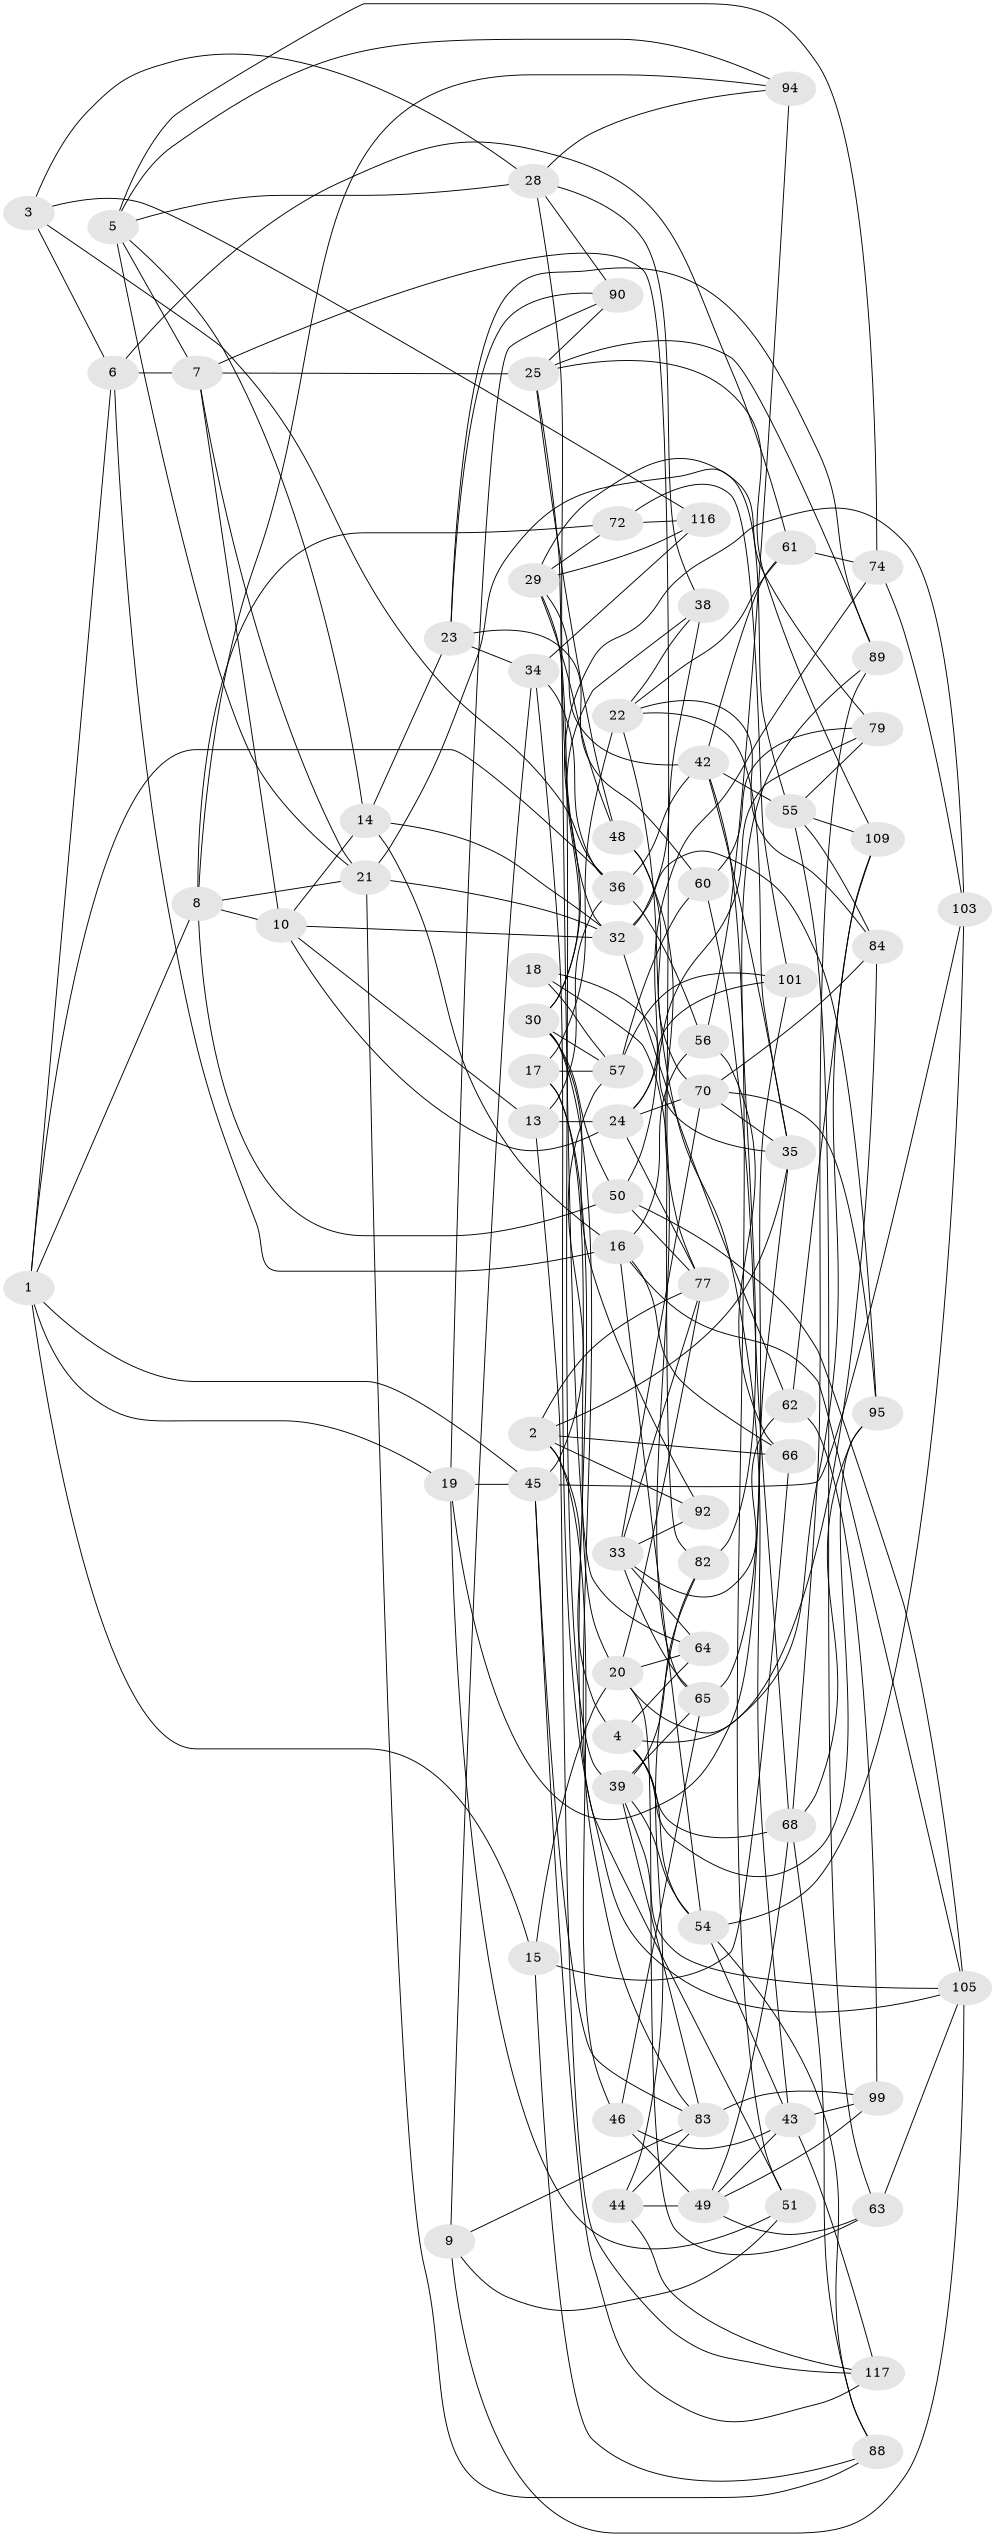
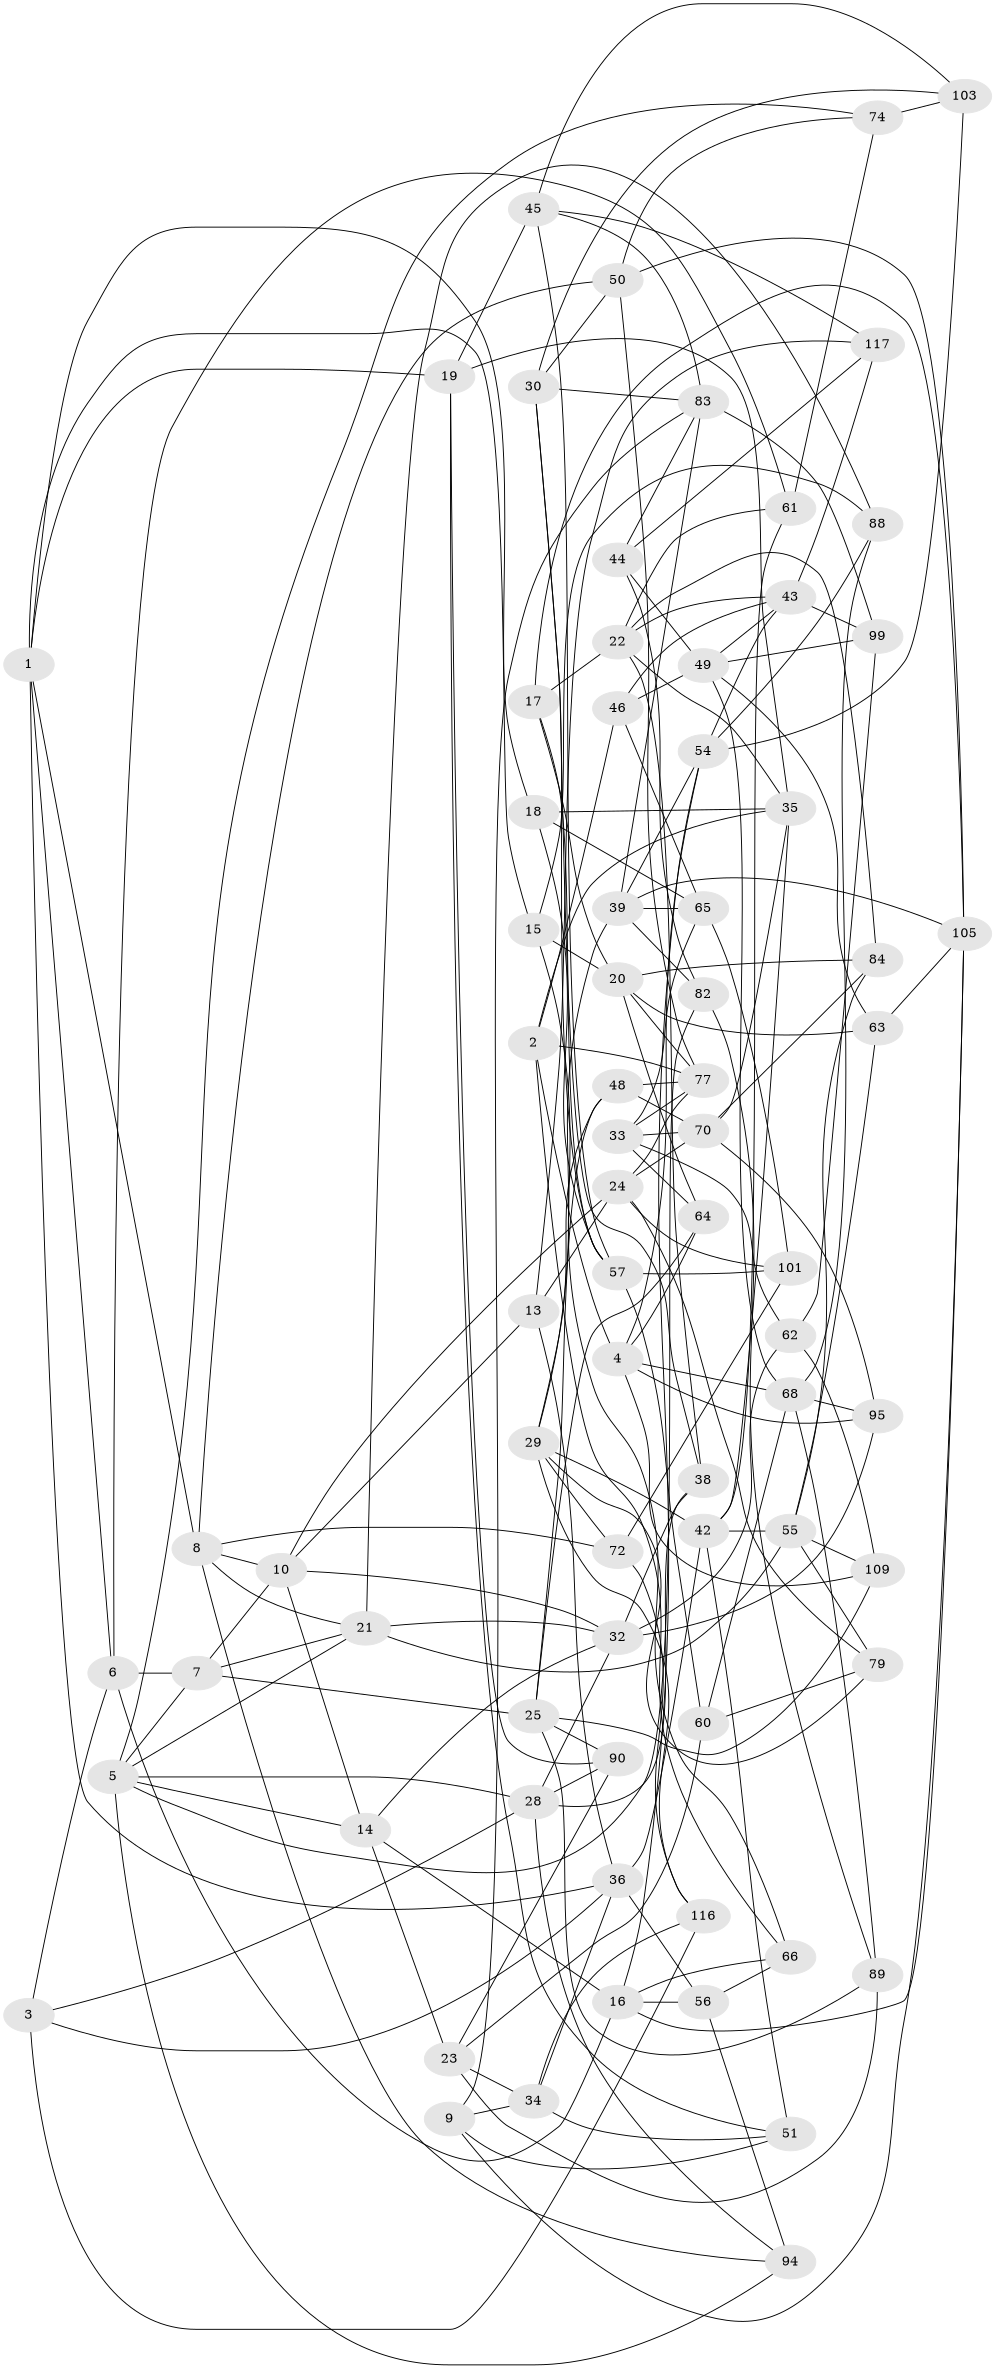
(668, 688) -> (630, 1801)
(282, 1382) -> (350, 232)
(703, 1512) -> none
